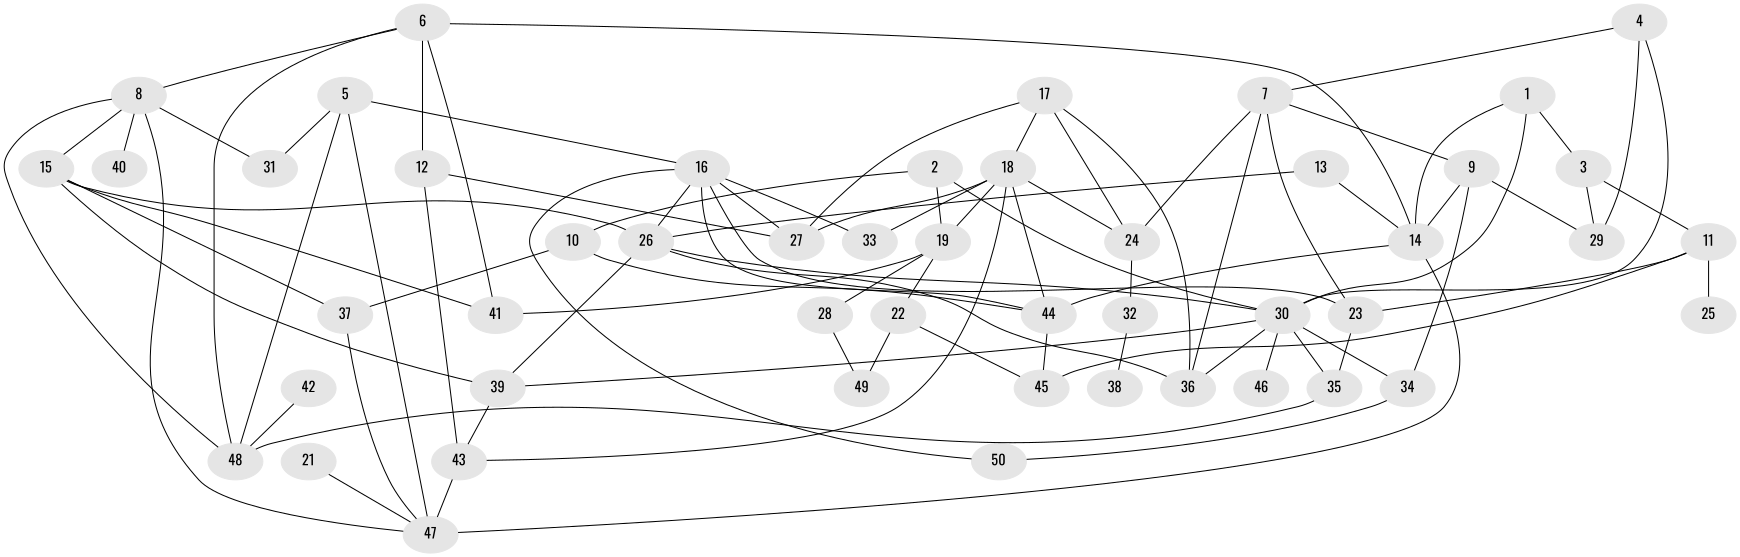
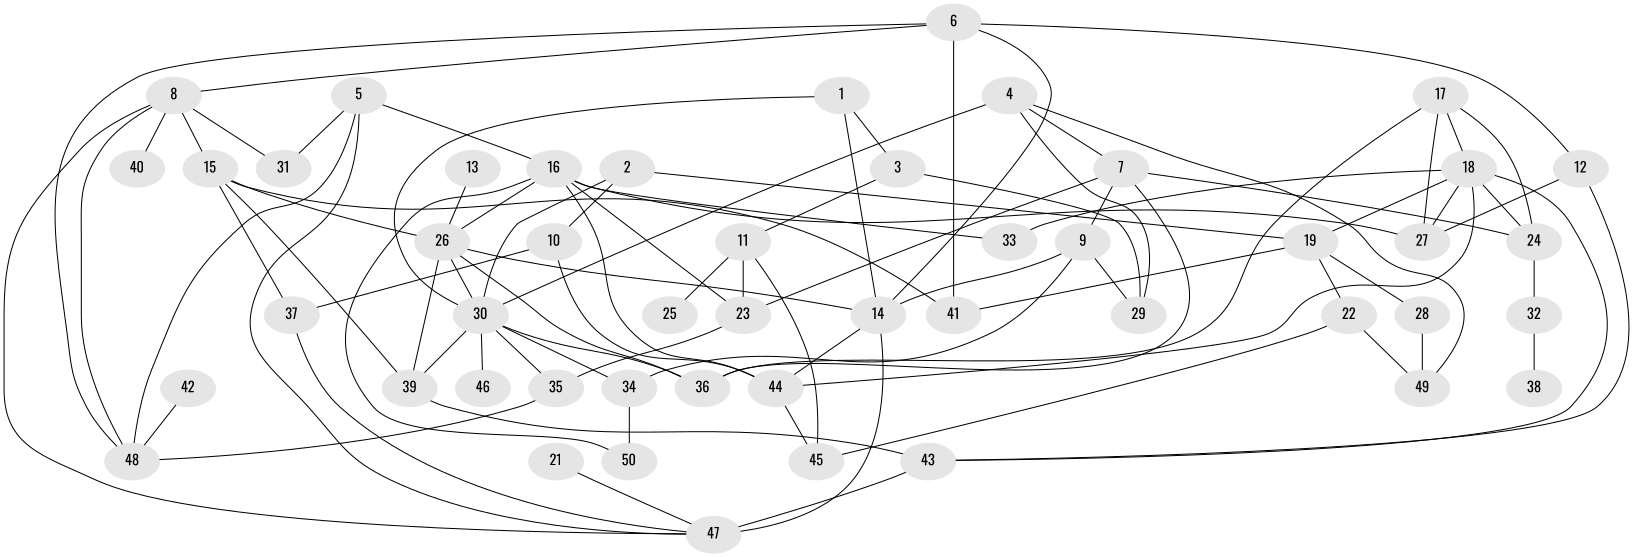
(1369, 205) -> (660, 281)
none -> (1322, 209)
